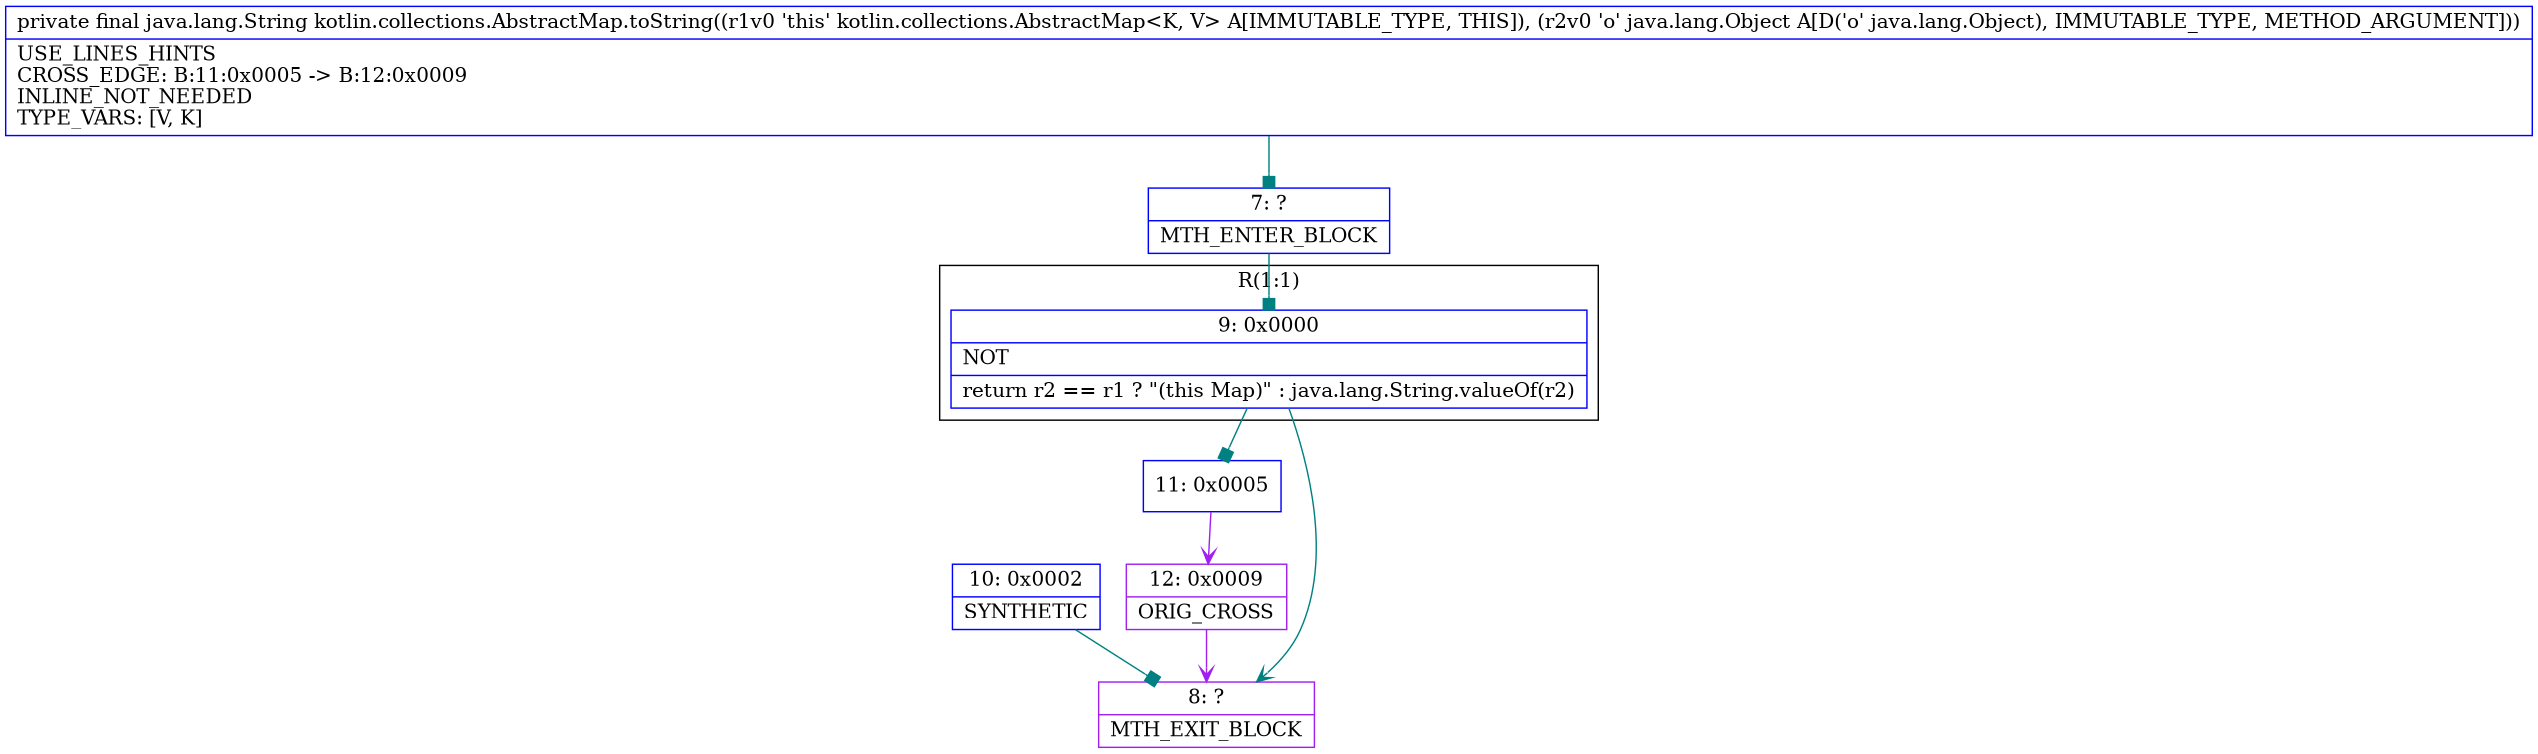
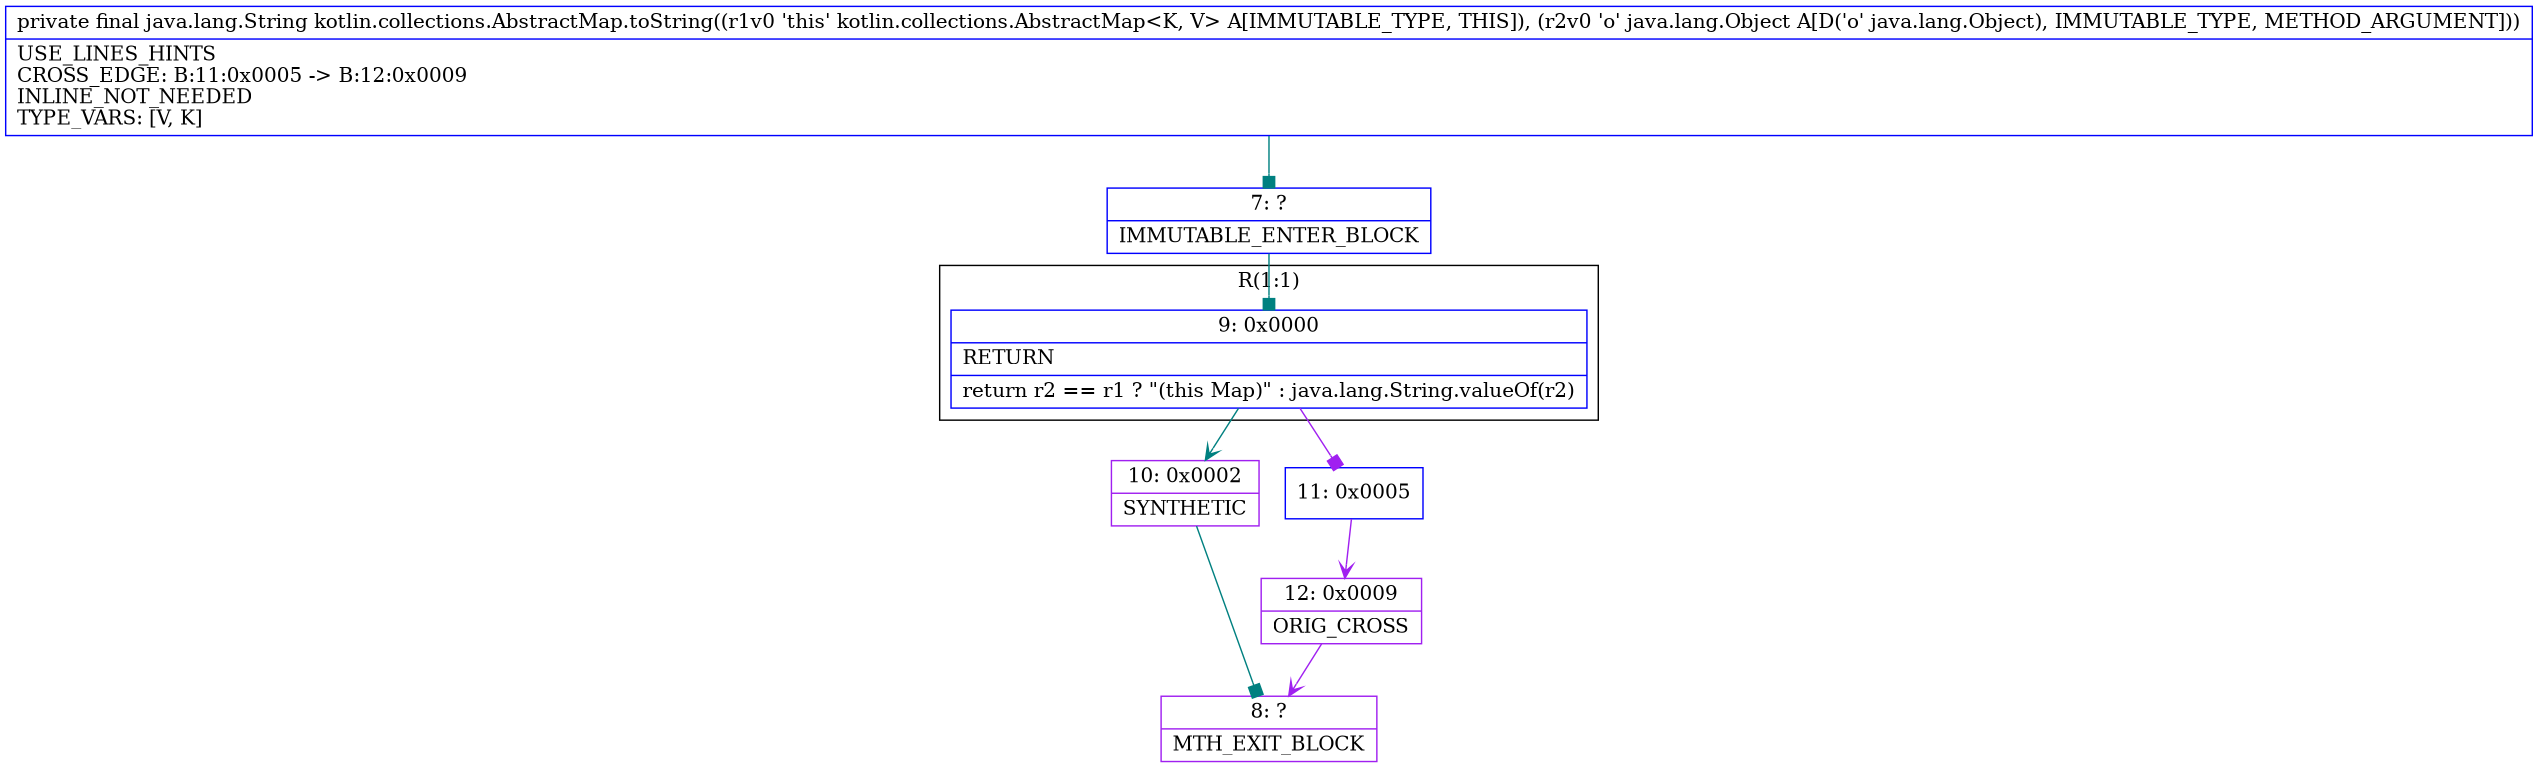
(1269, 236) -> (1269, 236)
(986, 358) -> (1009, 358)
(1238, 429) -> (1315, 432)
(1316, 545) -> (1225, 429)
(1026, 597) -> (1185, 493)
